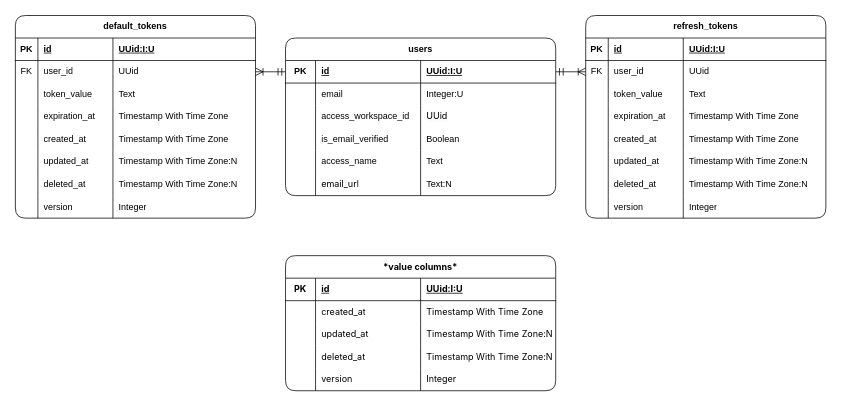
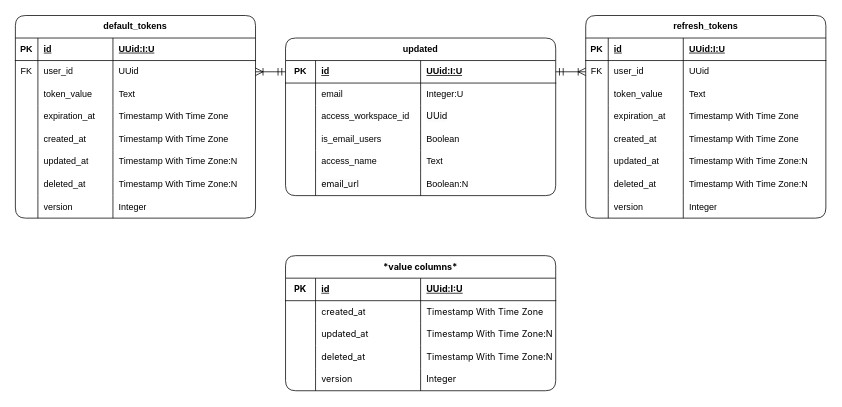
(420, 49) -> (420, 49)
(358, 139) -> (353, 139)
(440, 184) -> (447, 184)
